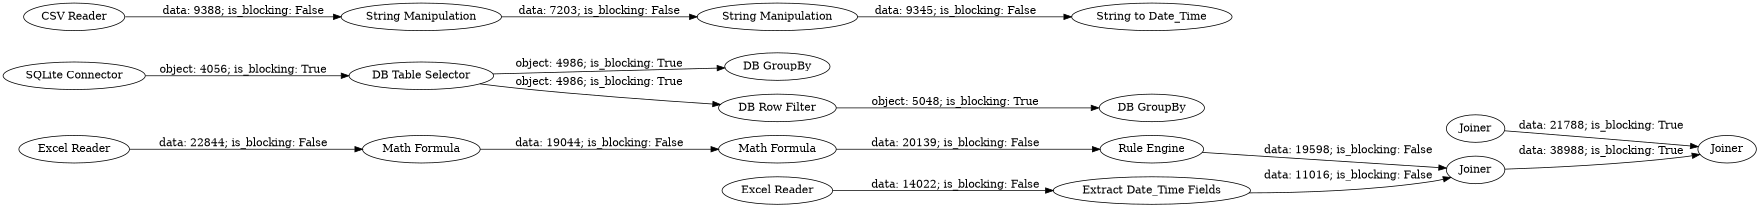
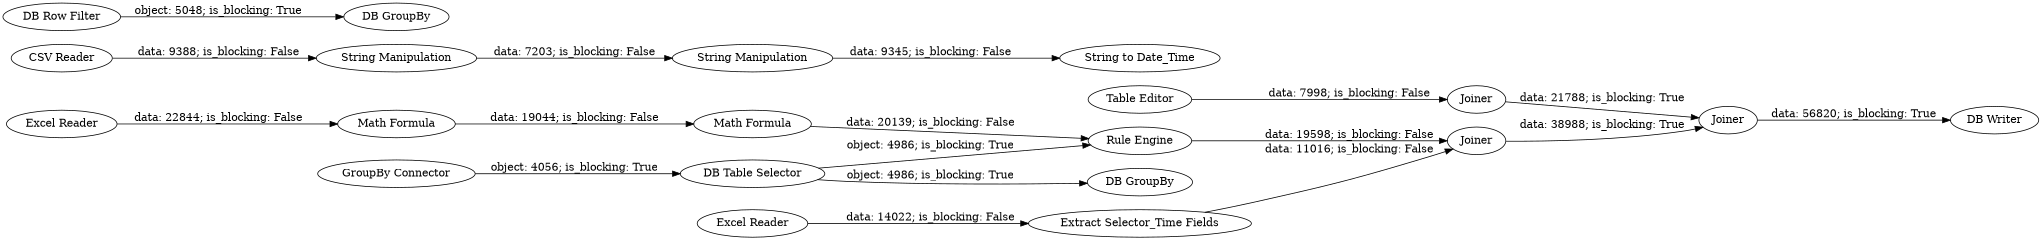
(74, 76) -> (396, 174)
(596, 95) -> (951, 157)
none -> (1140, 99)
none -> (1995, 120)
(1152, 191) -> (1140, 223)
